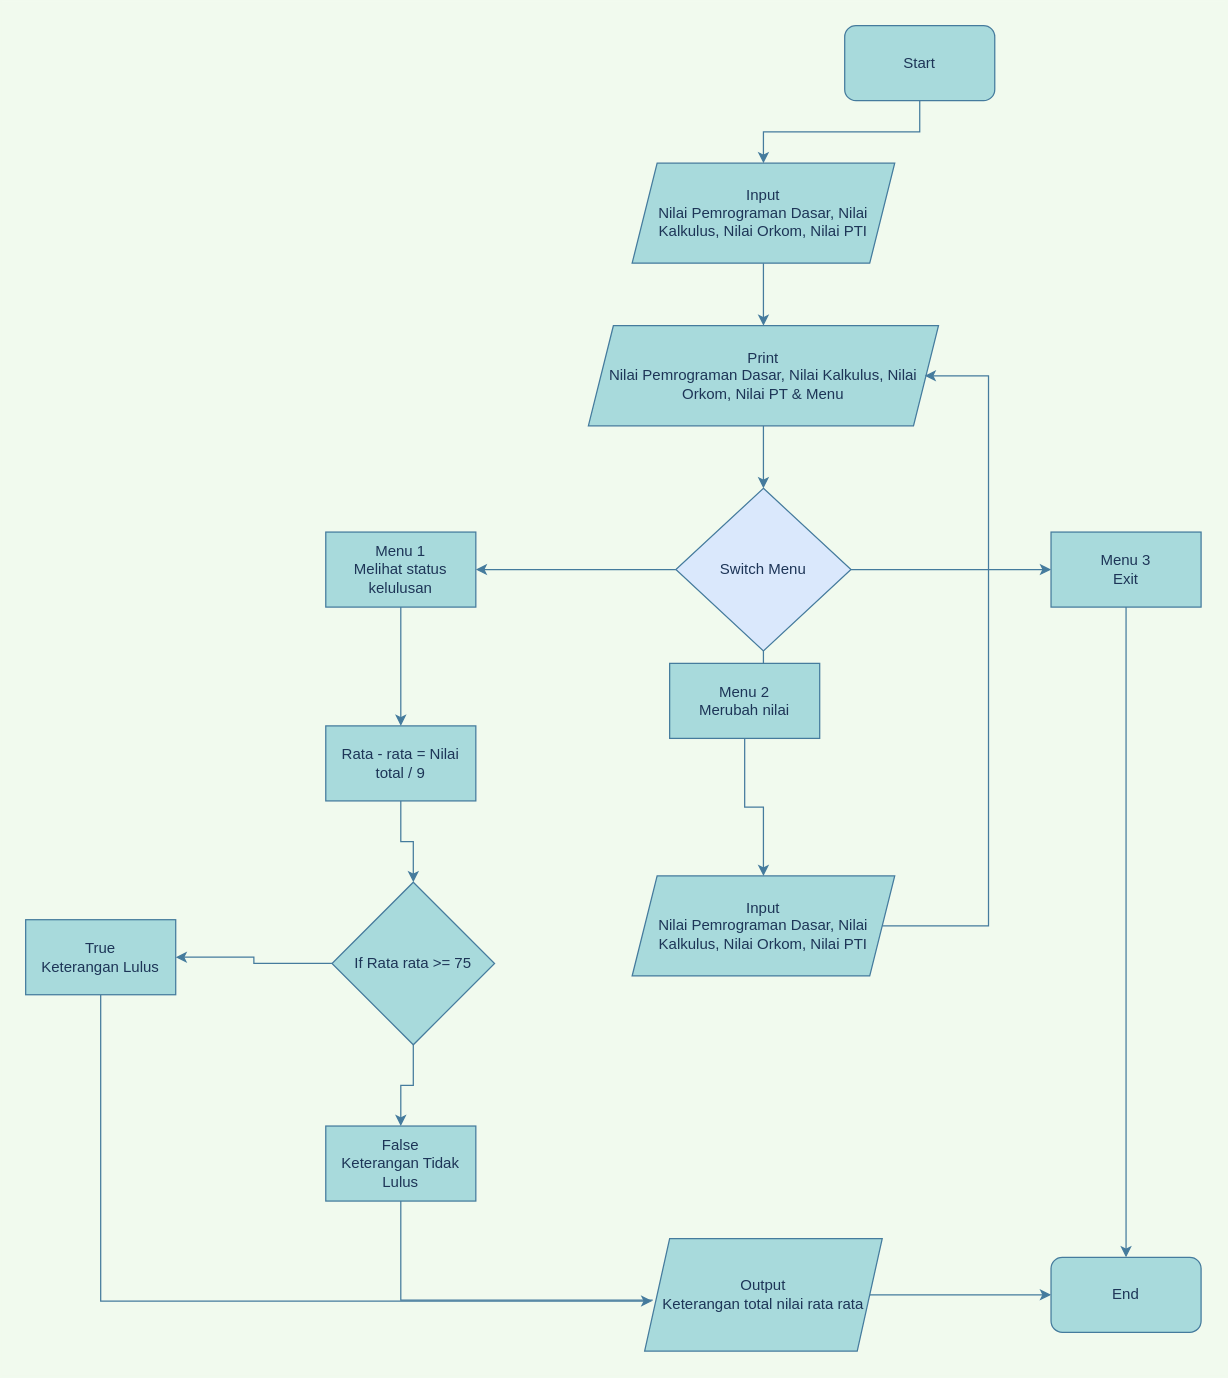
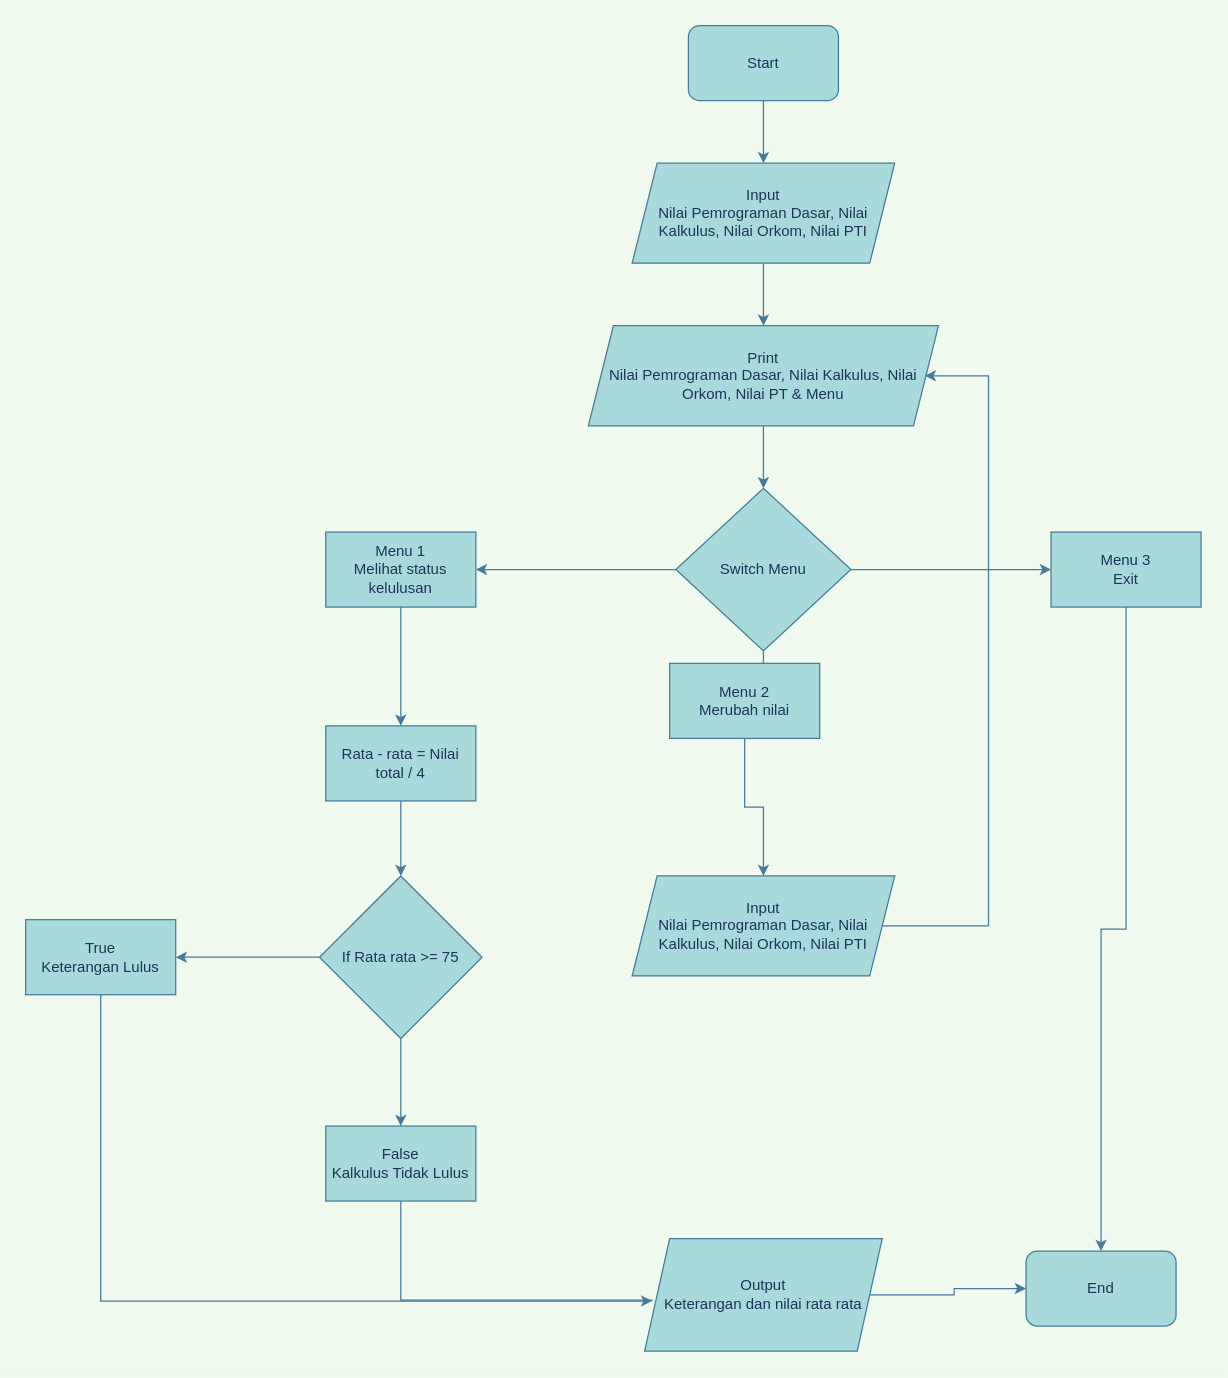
(919, 63) -> (763, 63)
(763, 569) -> (763, 569)
(401, 763) -> (401, 763)
(413, 963) -> (401, 957)
(401, 1163) -> (401, 1163)
(763, 1294) -> (763, 1294)
(1126, 1294) -> (1101, 1288)
